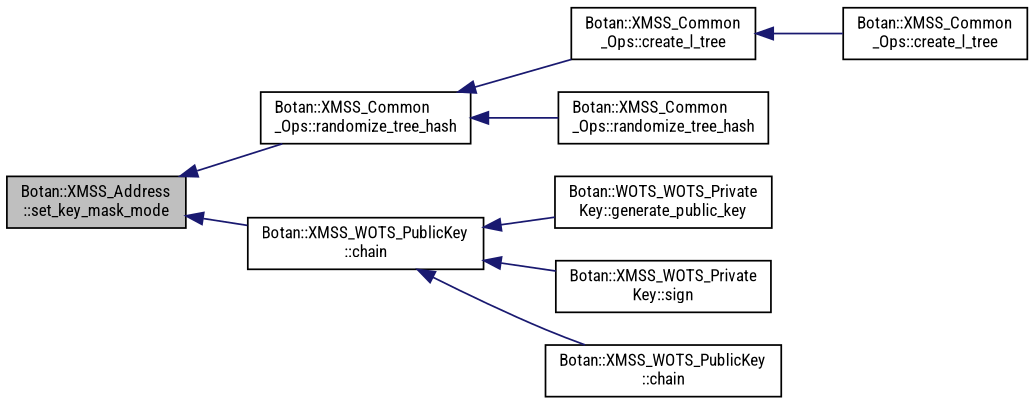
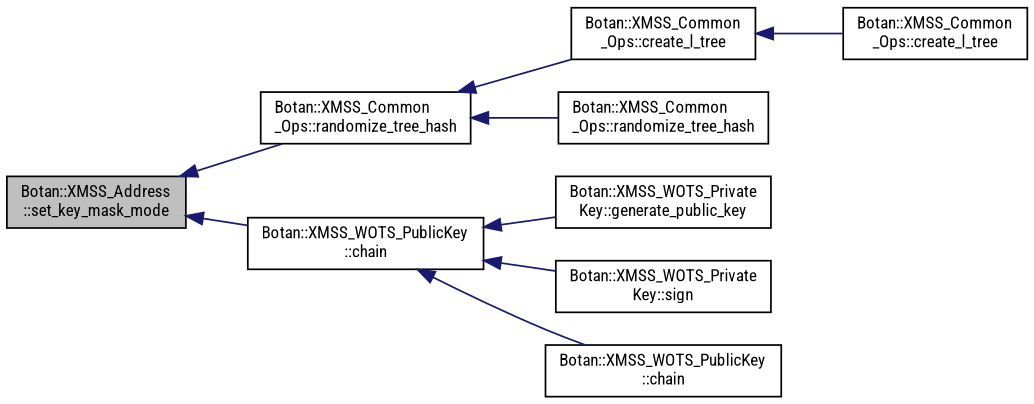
(663, 202) -> (663, 202)
